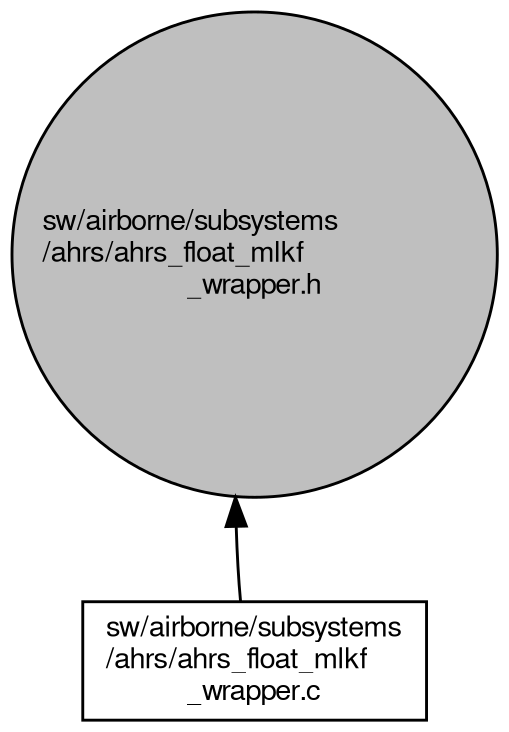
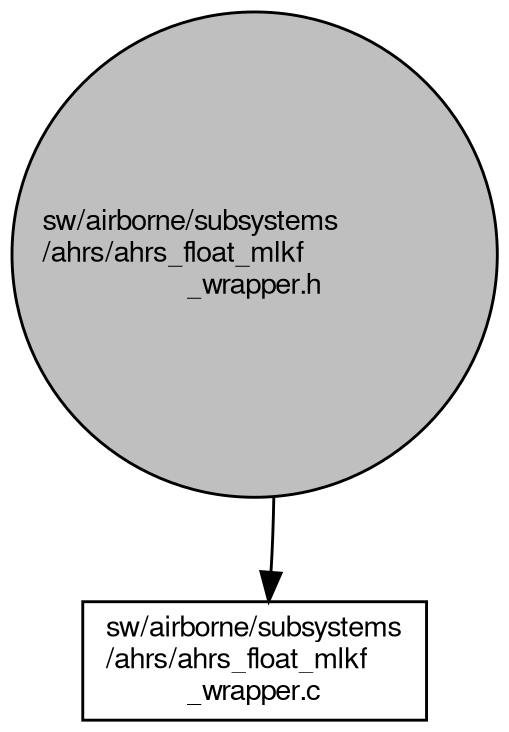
(238, 564) -> (273, 535)
